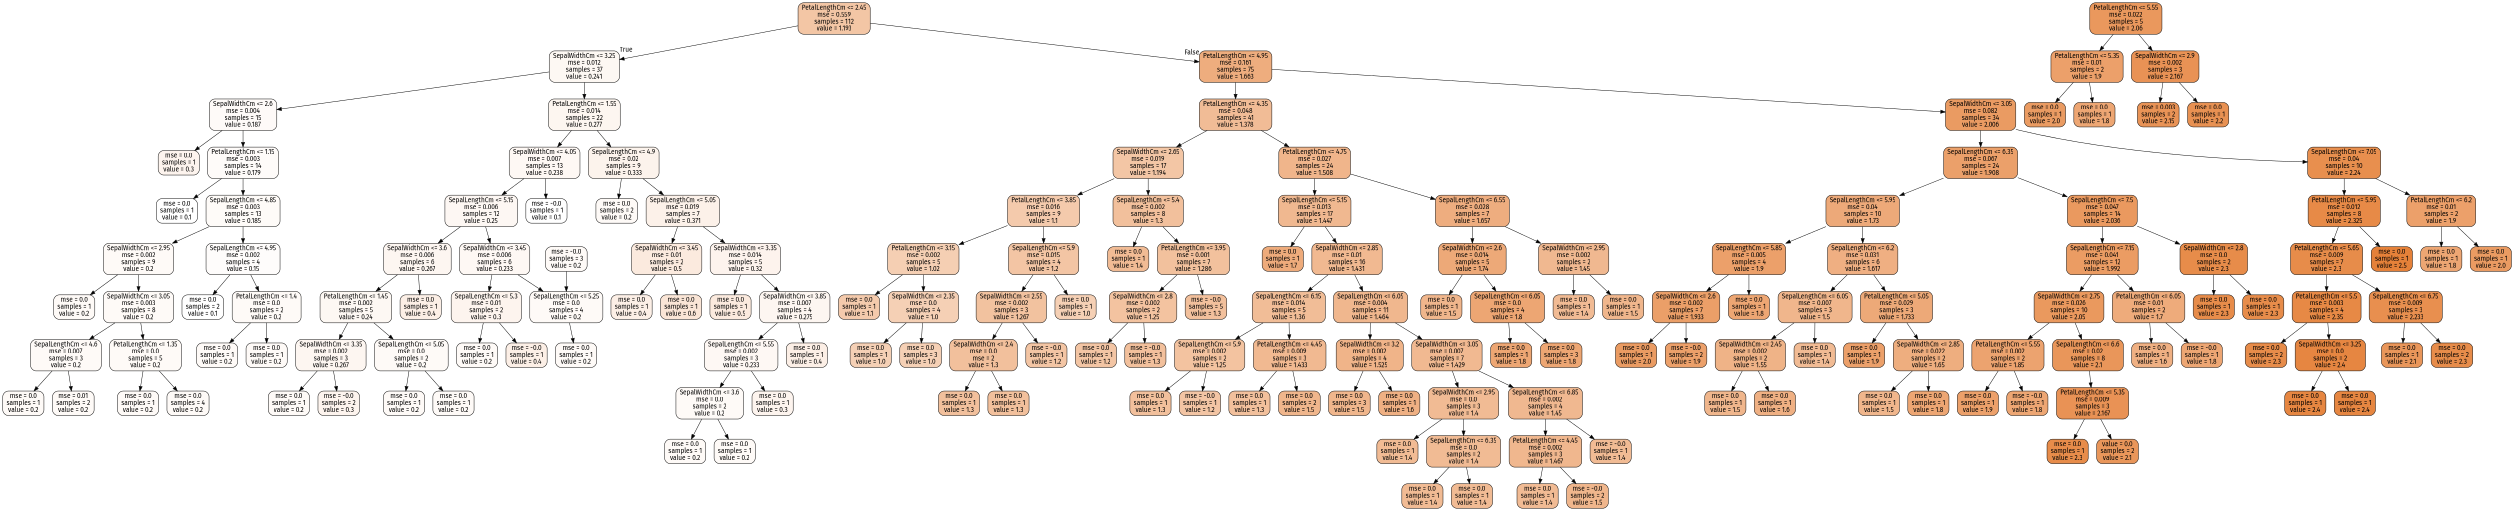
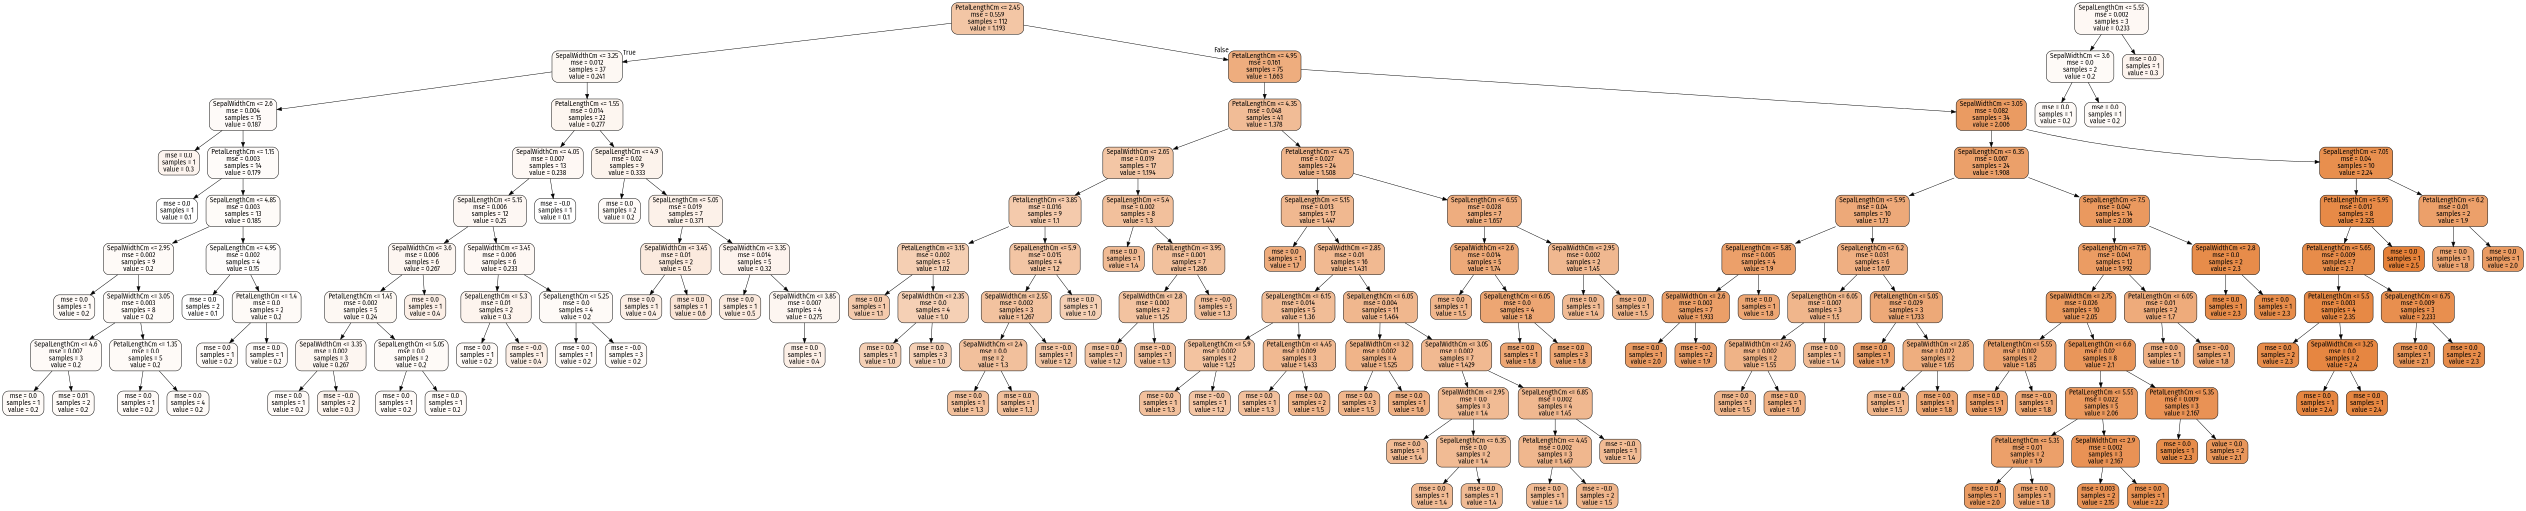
(566, 279) -> (601, 331)
(770, 330) -> none
(1447, 355) -> (1457, 355)
none -> (2101, 377)
